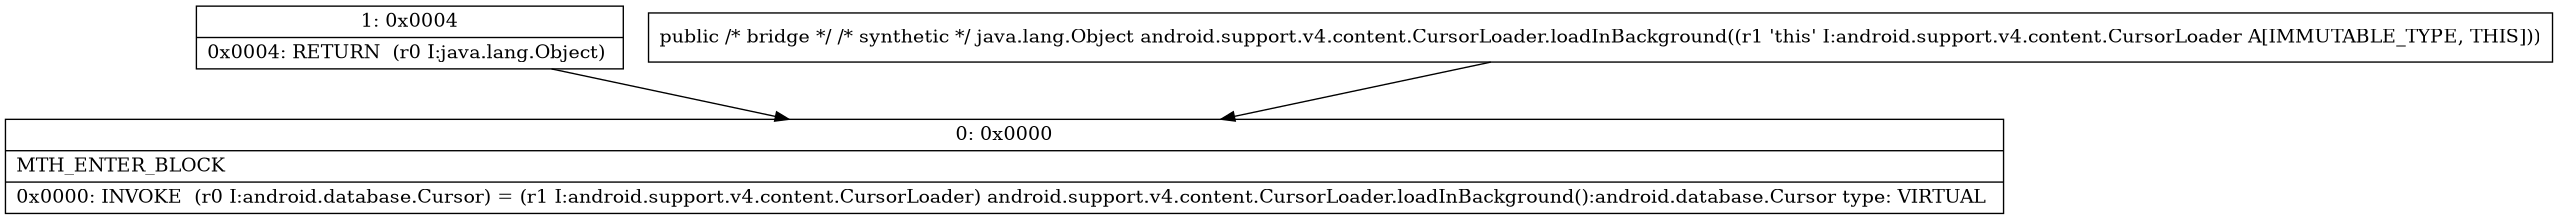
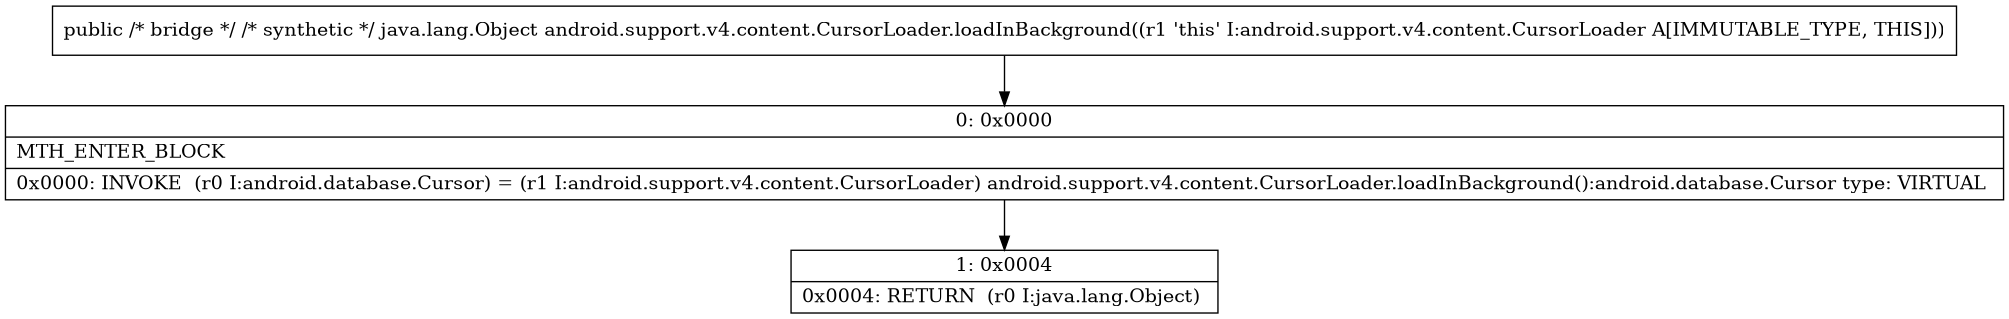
(663, 93) -> (1005, 218)
